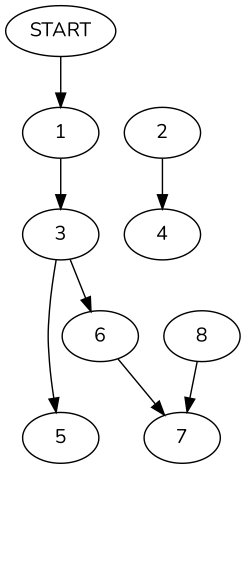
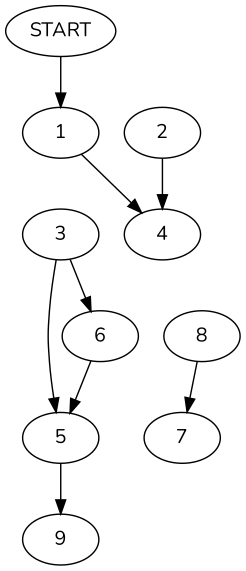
(61, 177) -> (106, 179)
(137, 381) -> (83, 380)
none -> (61, 540)
